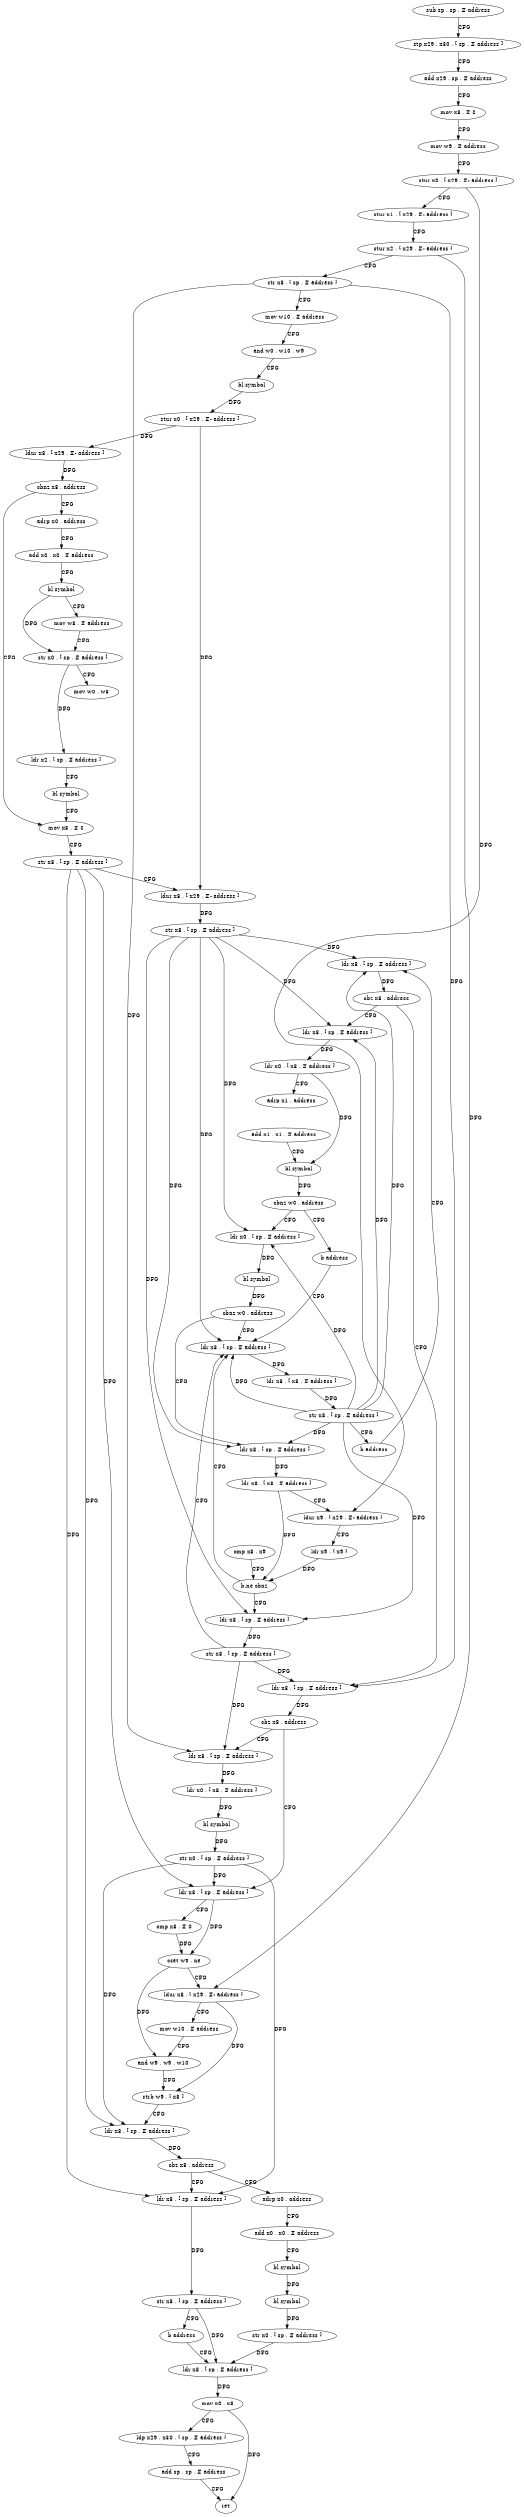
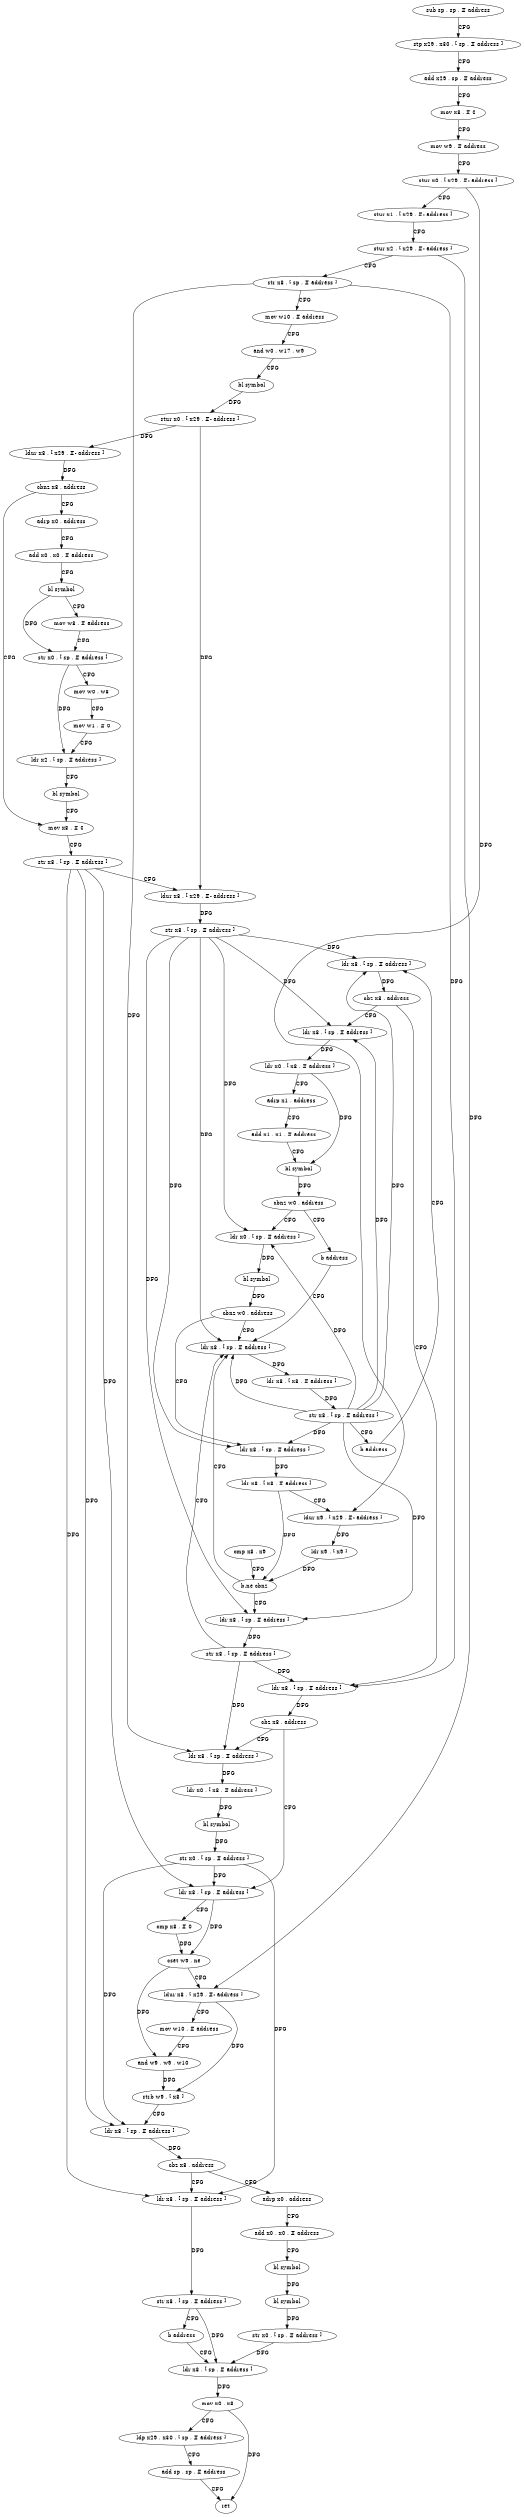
(279, 351) -> (279, 351)
none -> (92, 726)
none -> (288, 1116)
(343, 1535) -> (343, 1535)
(170, 2080) -> (170, 2080)
